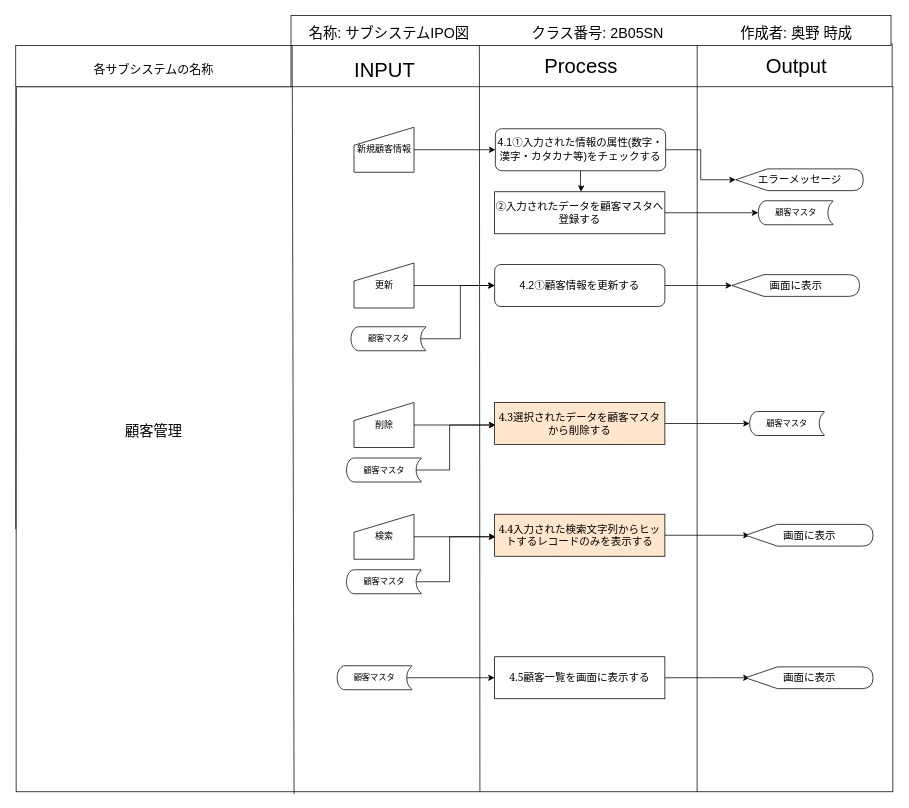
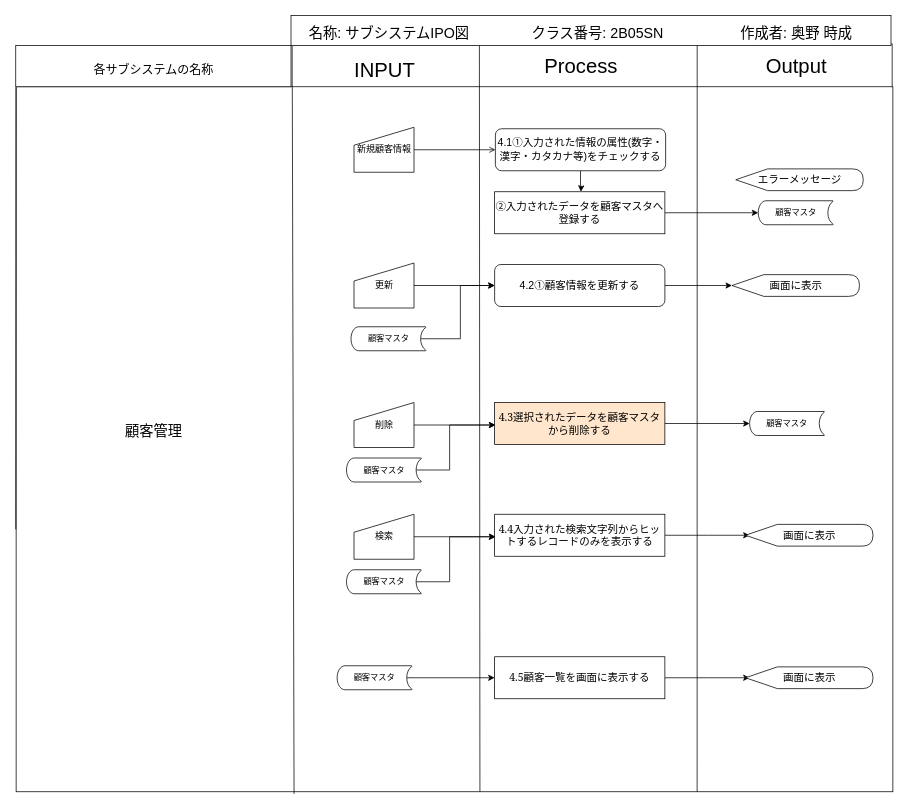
(489, 150) -> (490, 150)
(701, 162) -> none
(580, 535) -> (580, 535)
